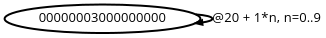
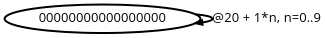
(103, 19) -> (103, 19)
